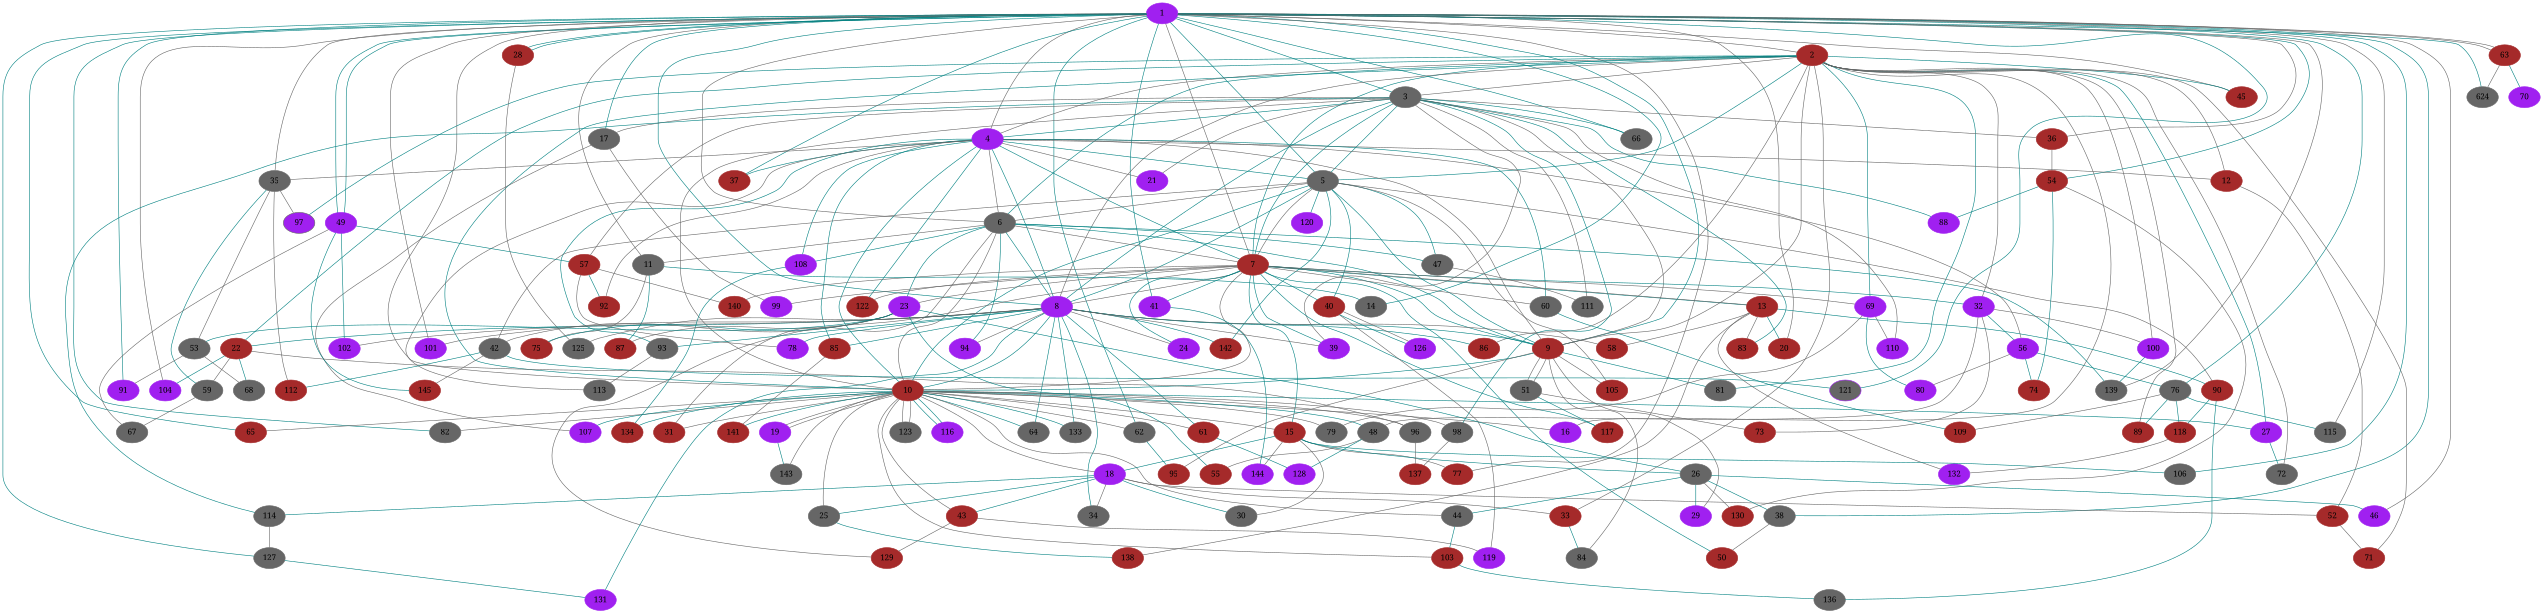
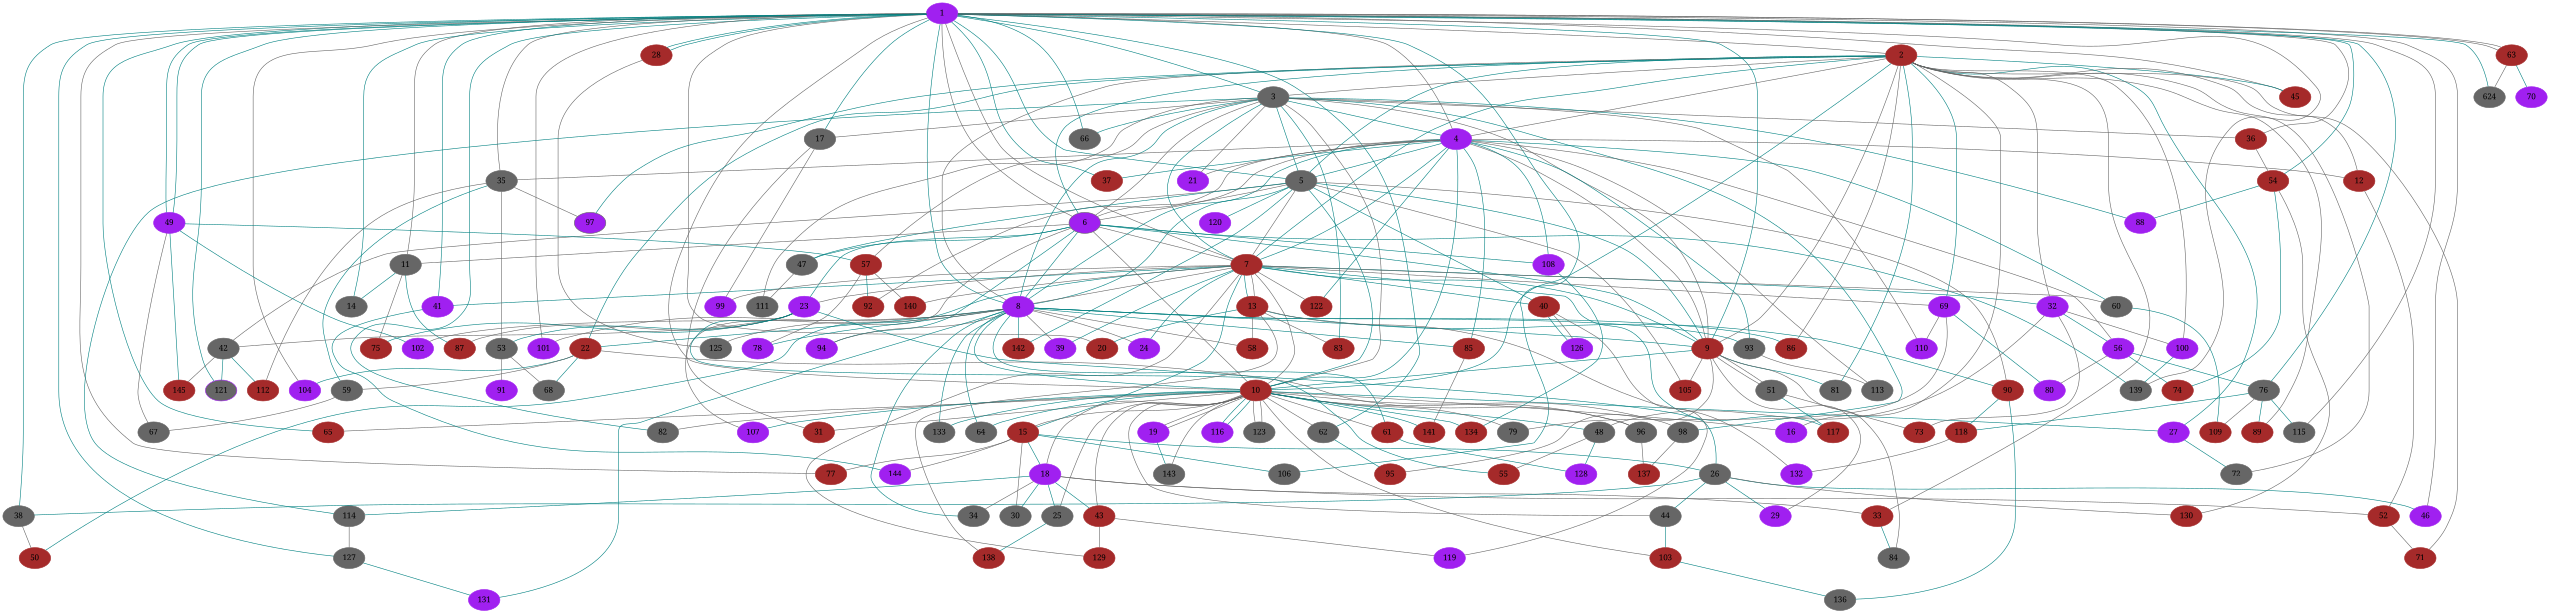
(139, 50) -> none
(1000, 223) -> (1085, 223)
(1484, 257) -> (1175, 145)
